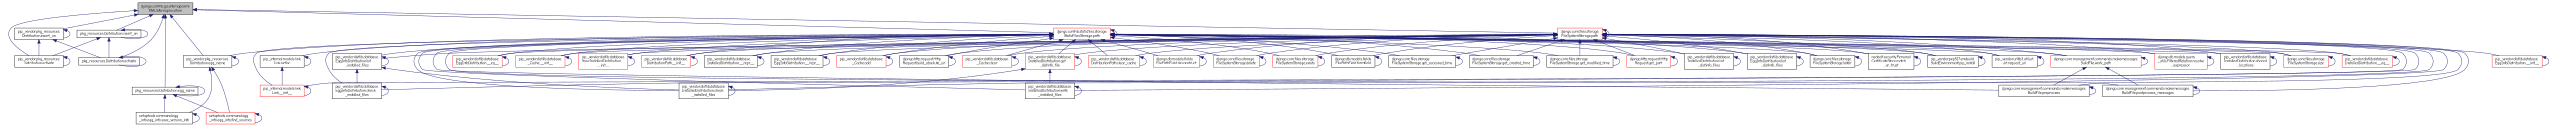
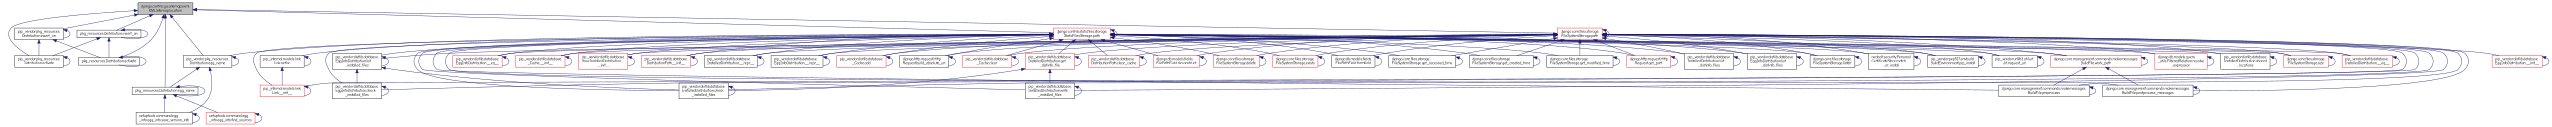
(1891, 61) -> (1891, 61)
(224, 91) -> (183, 78)
